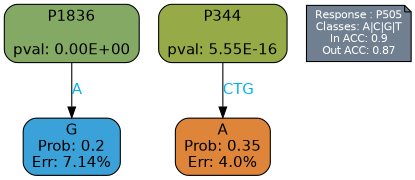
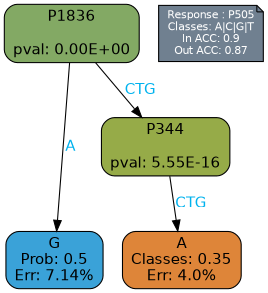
none -> (115, 86)
(72, 147) -> (54, 260)
(223, 147) -> (182, 260)
